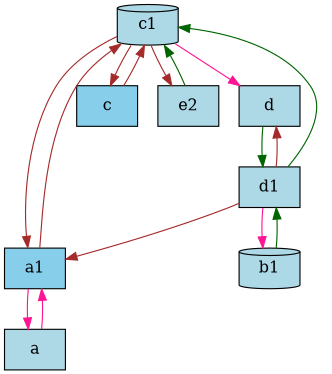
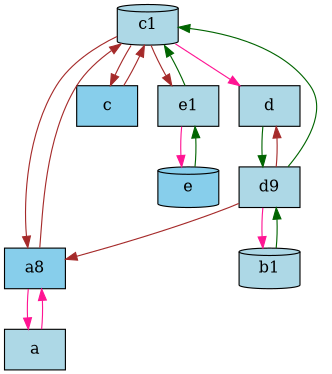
(188, 106) -> (188, 106)
none -> (188, 187)
(270, 187) -> (270, 187)
(35, 268) -> (35, 268)
